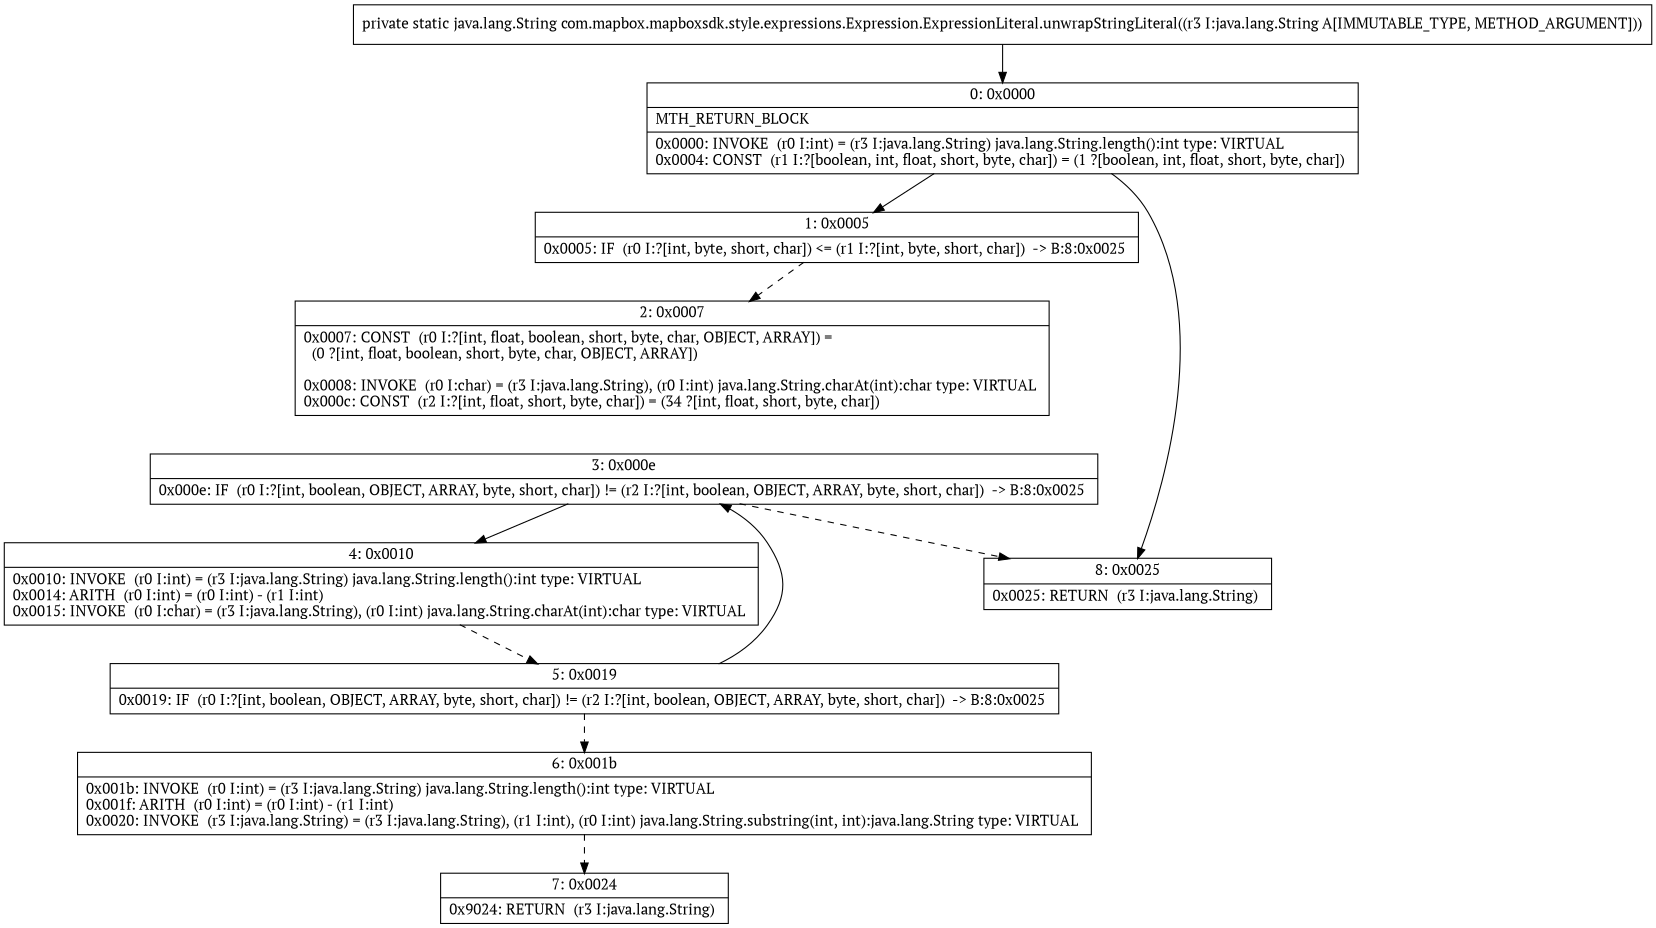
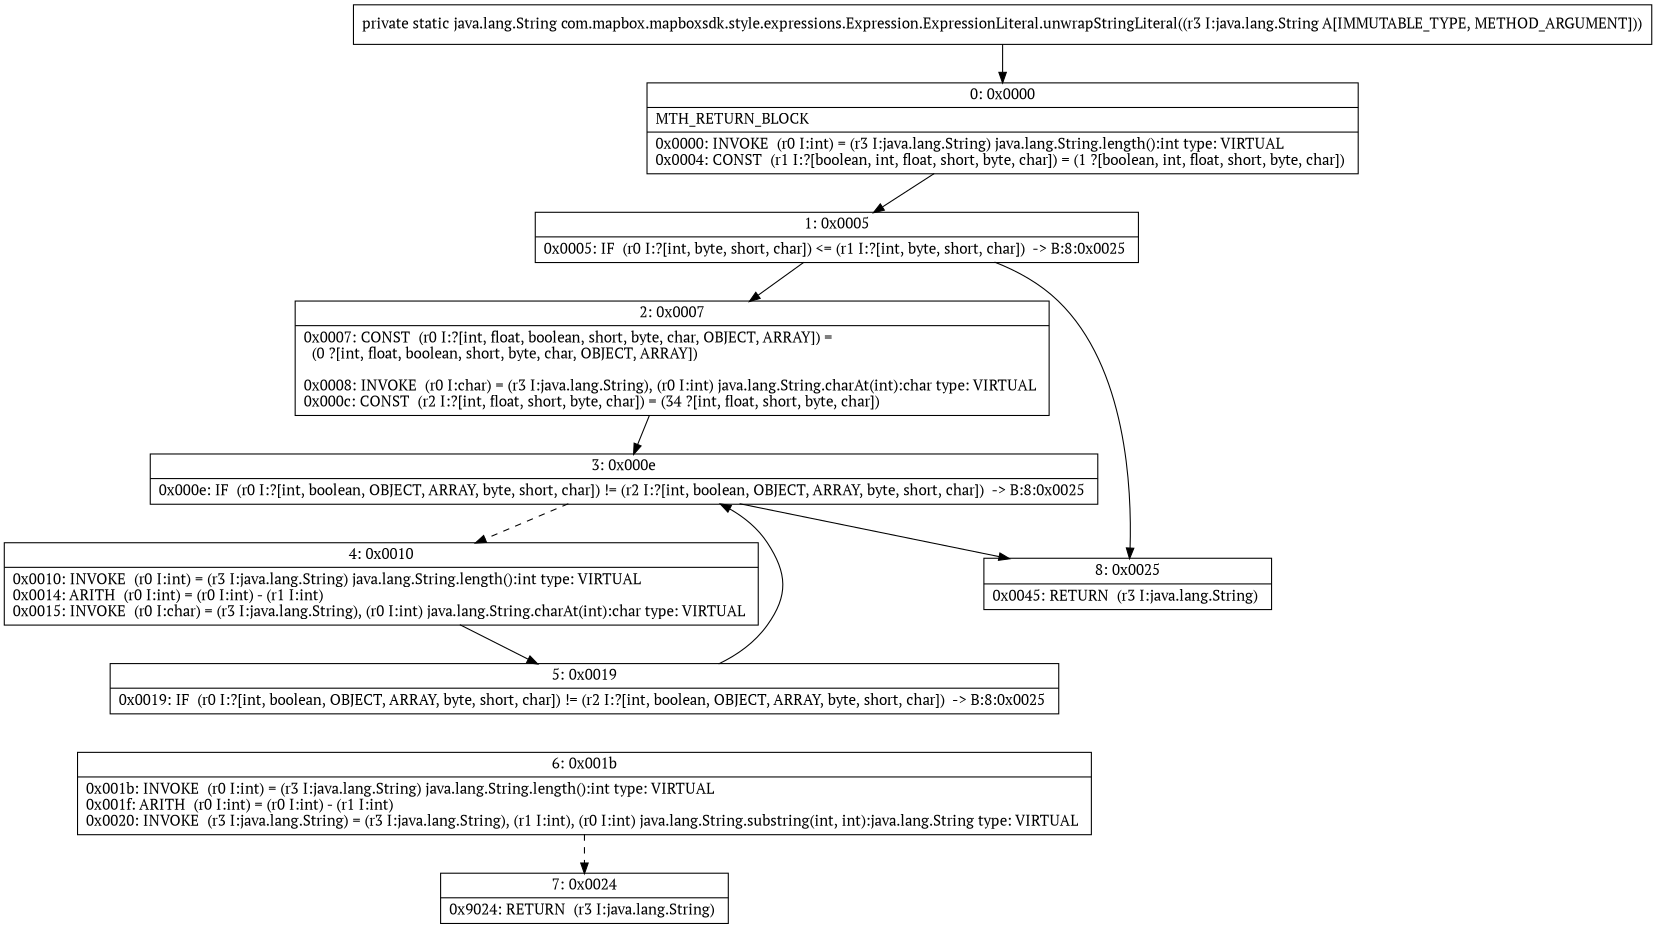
(781, 279) -> (781, 279)
(1180, 353) -> (1107, 381)
none -> (644, 430)
(527, 521) -> (527, 521)
(869, 530) -> (869, 530)
(1128, 596) -> (1128, 596)
(494, 642) -> (494, 642)
(584, 728) -> none
